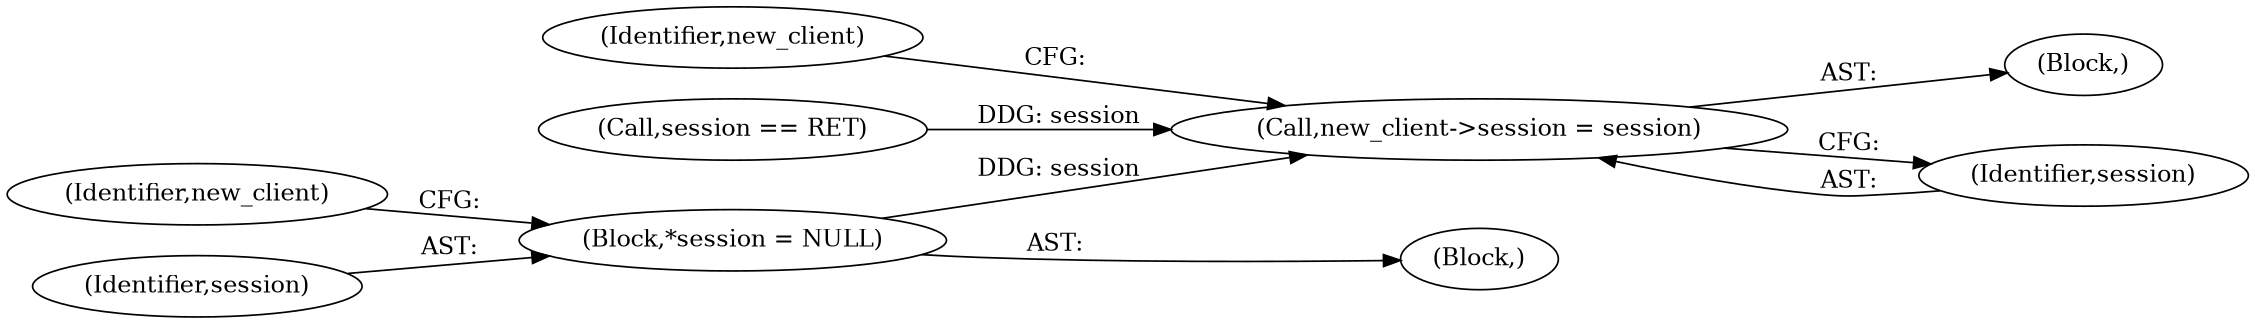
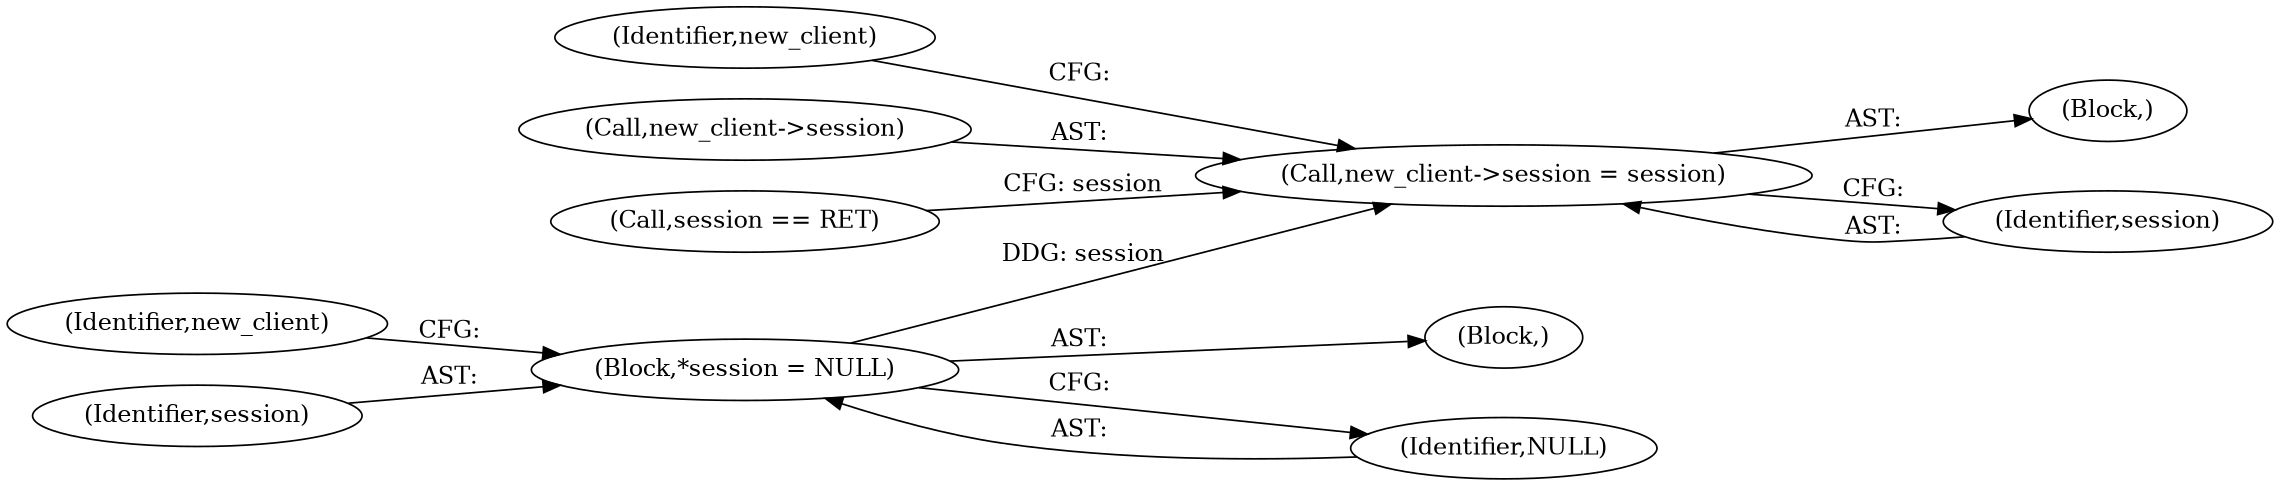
(1059, 117) -> (1083, 185)
none -> (745, 130)
none -> (1504, 448)
